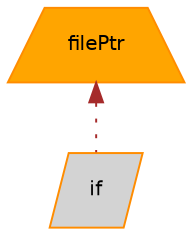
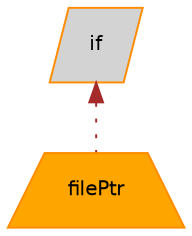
(96, 128) -> (96, 128)
